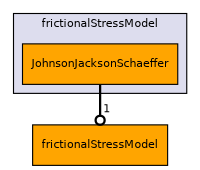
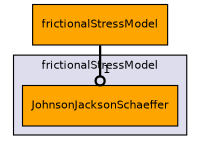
(100, 100) -> (100, 62)
